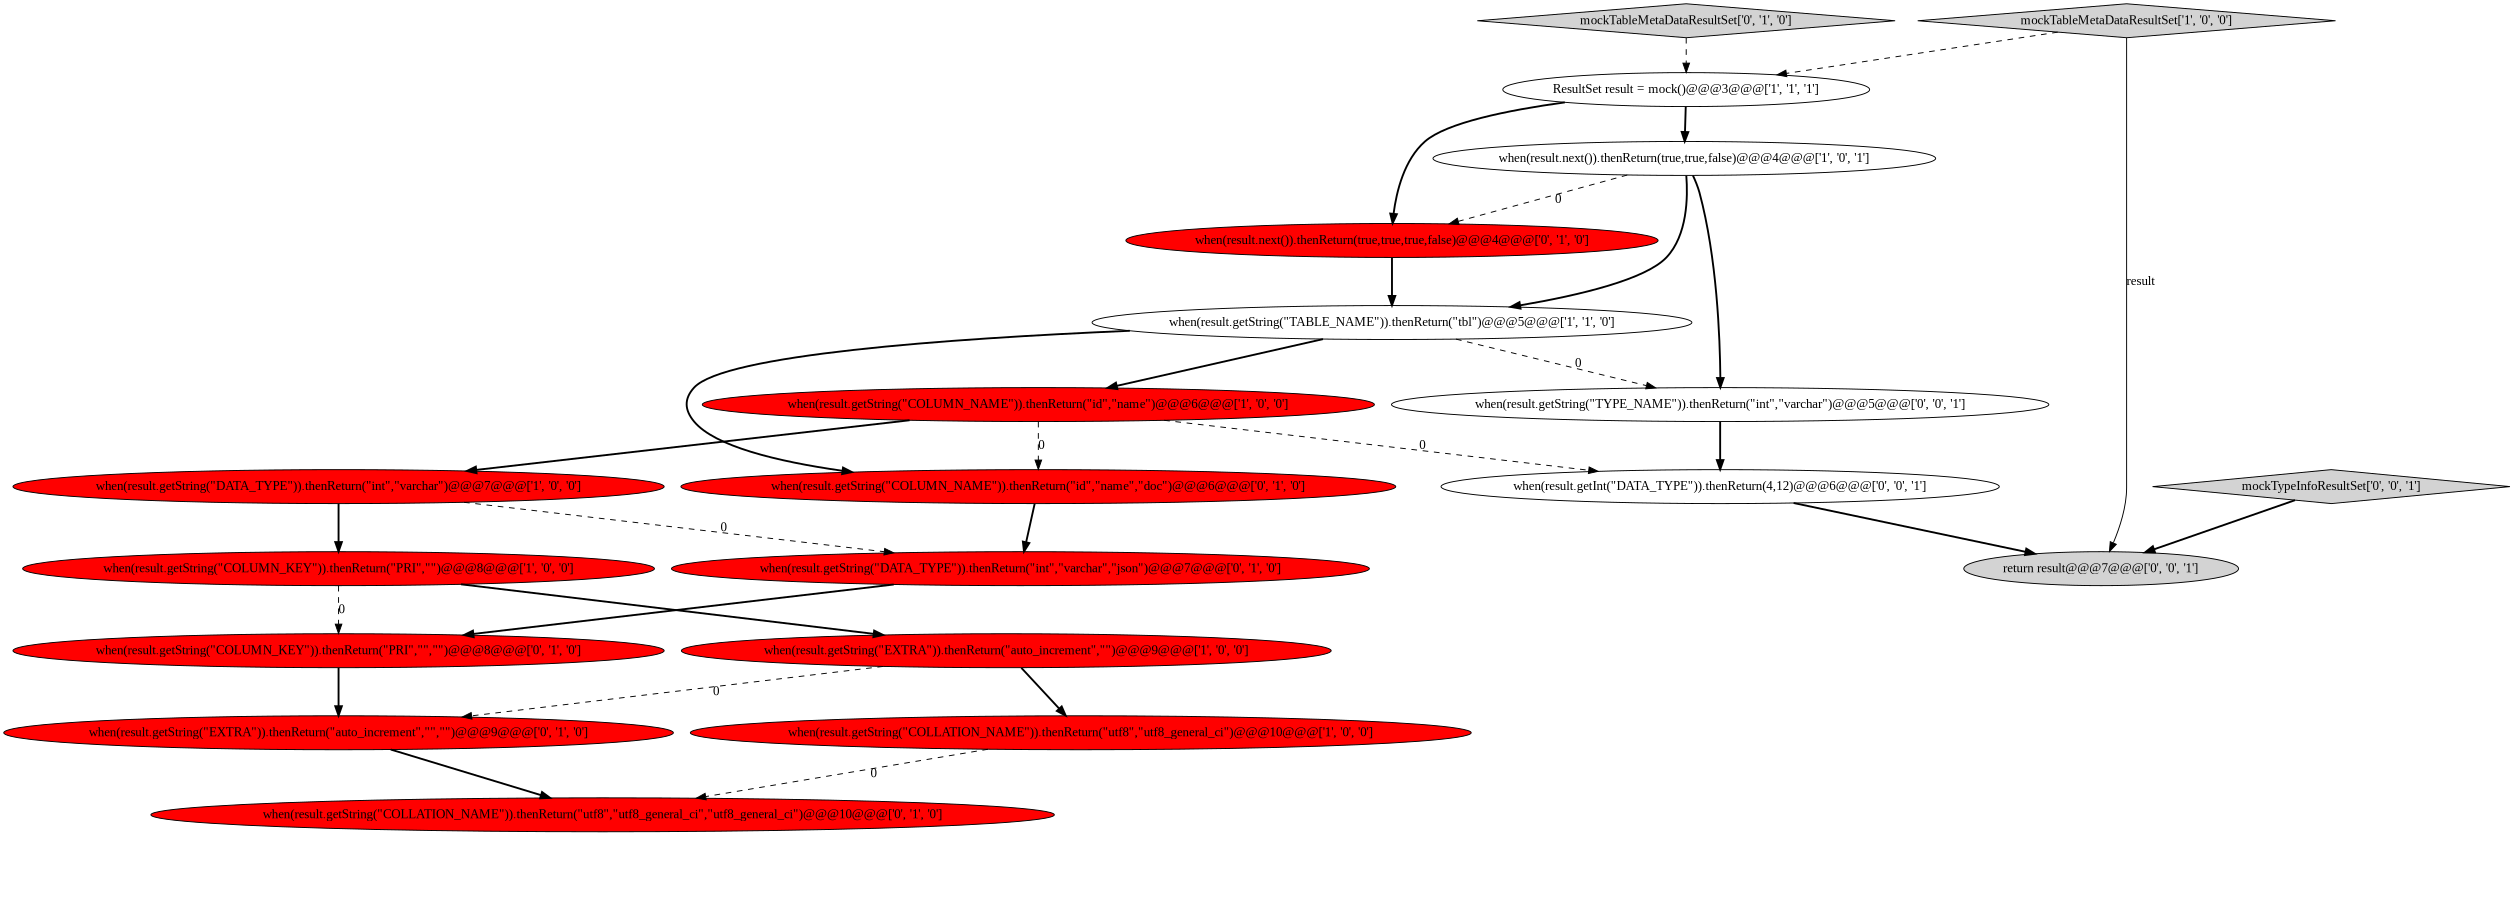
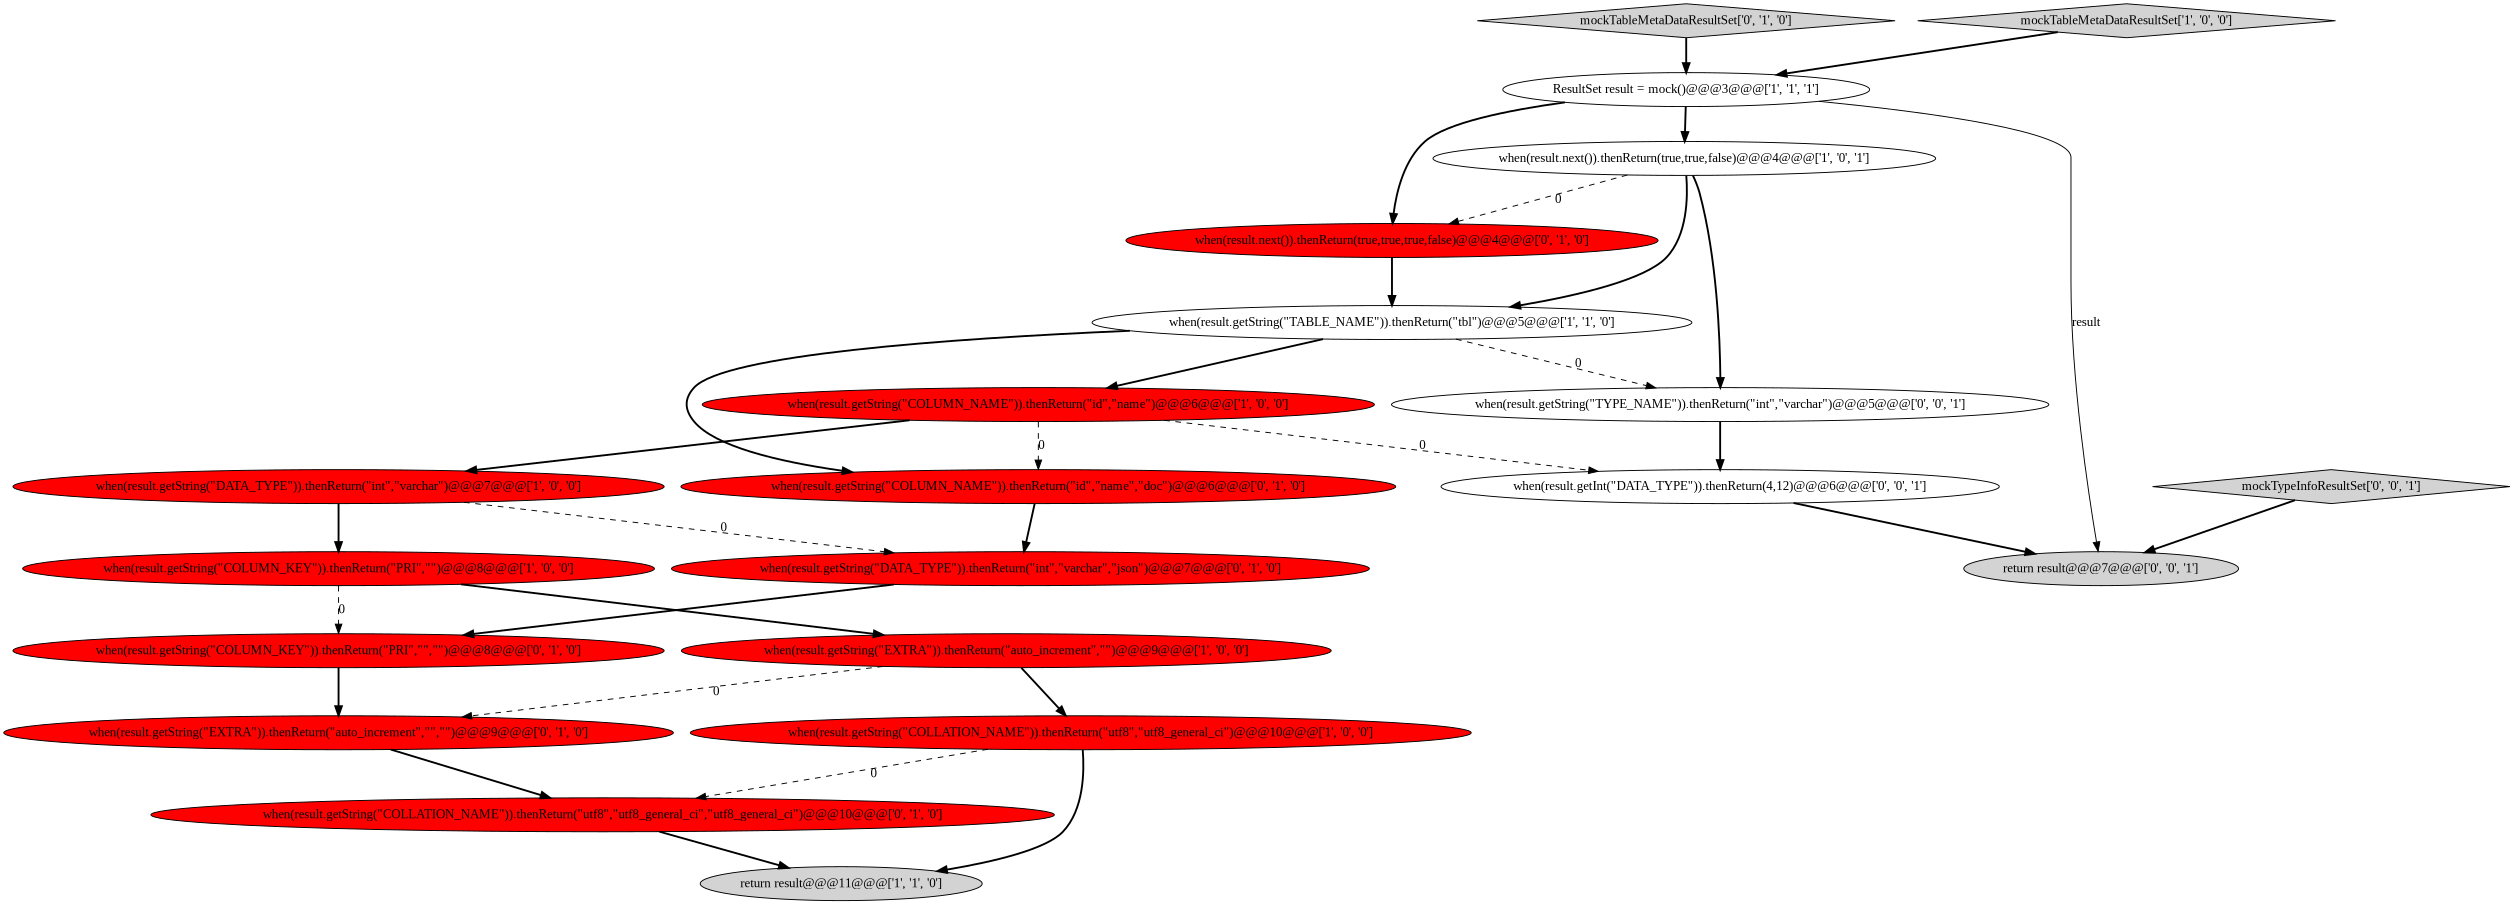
(1686, 51) -> (1686, 51)
(1922, 53) -> (1922, 53)
(2127, 291) -> (2071, 219)
none -> (841, 884)
